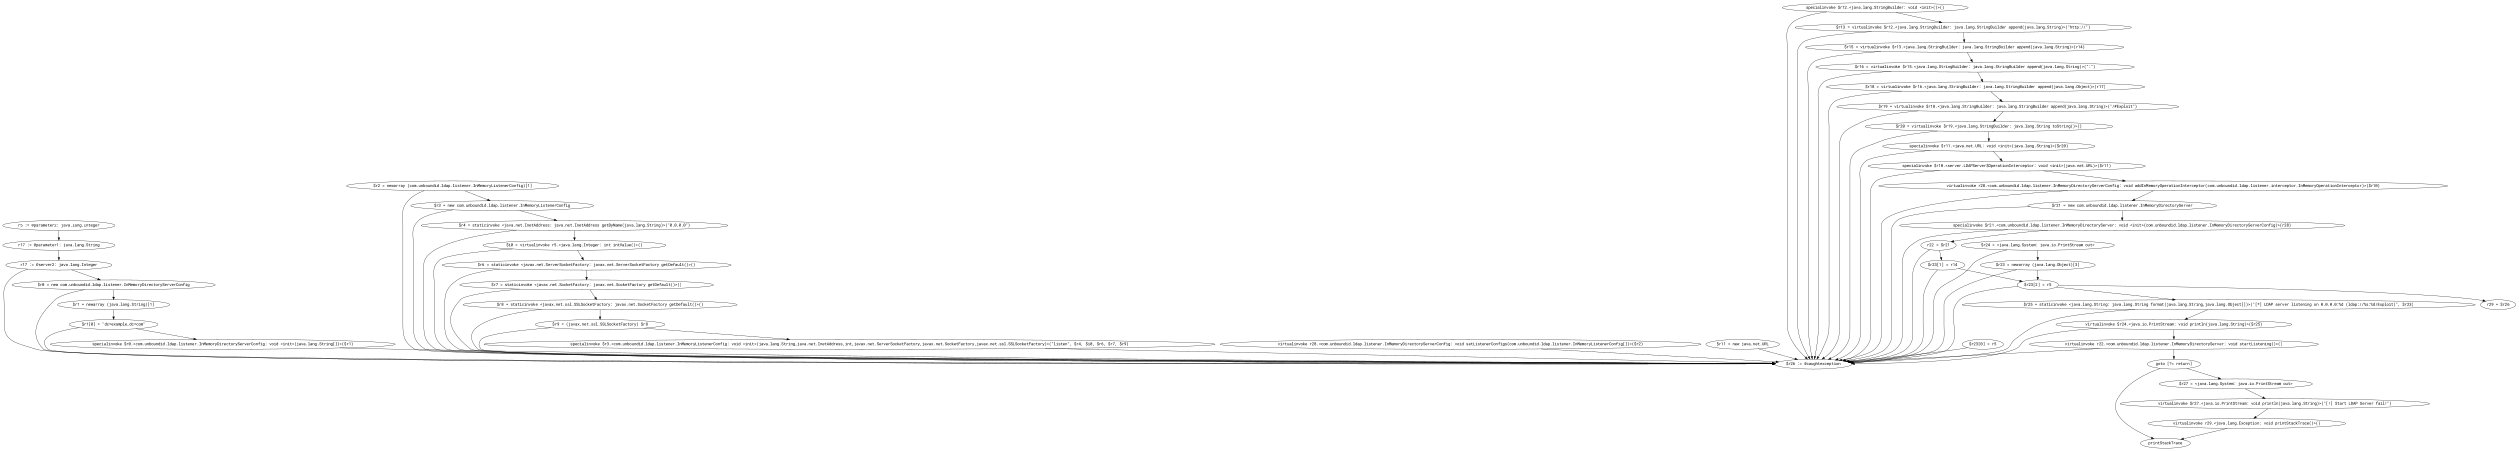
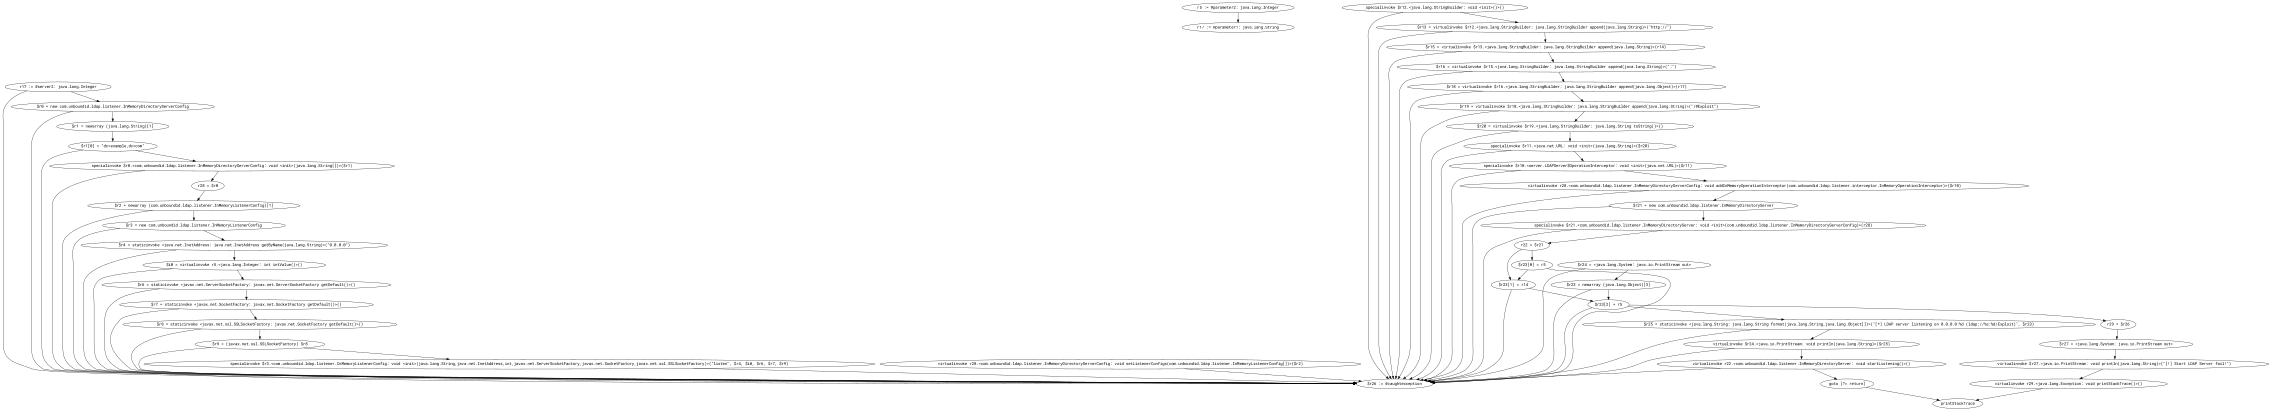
none -> (208, 186)
(59, 254) -> none
none -> (1524, 274)
(1913, 325) -> (1532, 254)
(1743, 344) -> none
(2203, 373) -> (2117, 333)
